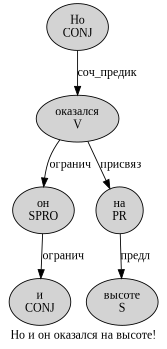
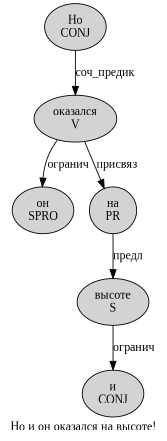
(42, 252) -> (113, 343)
